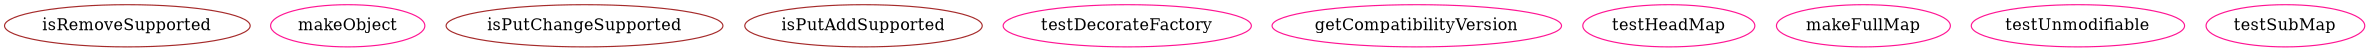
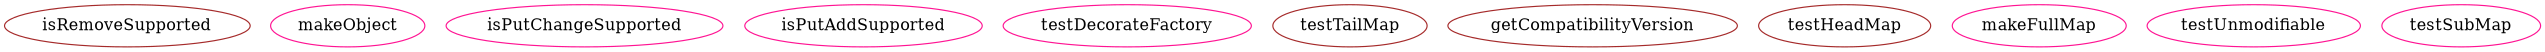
(585, 26) -> (585, 26)
(864, 26) -> (864, 26)
none -> (1350, 26)
(1417, 26) -> (1593, 26)
(1669, 26) -> (1845, 26)
